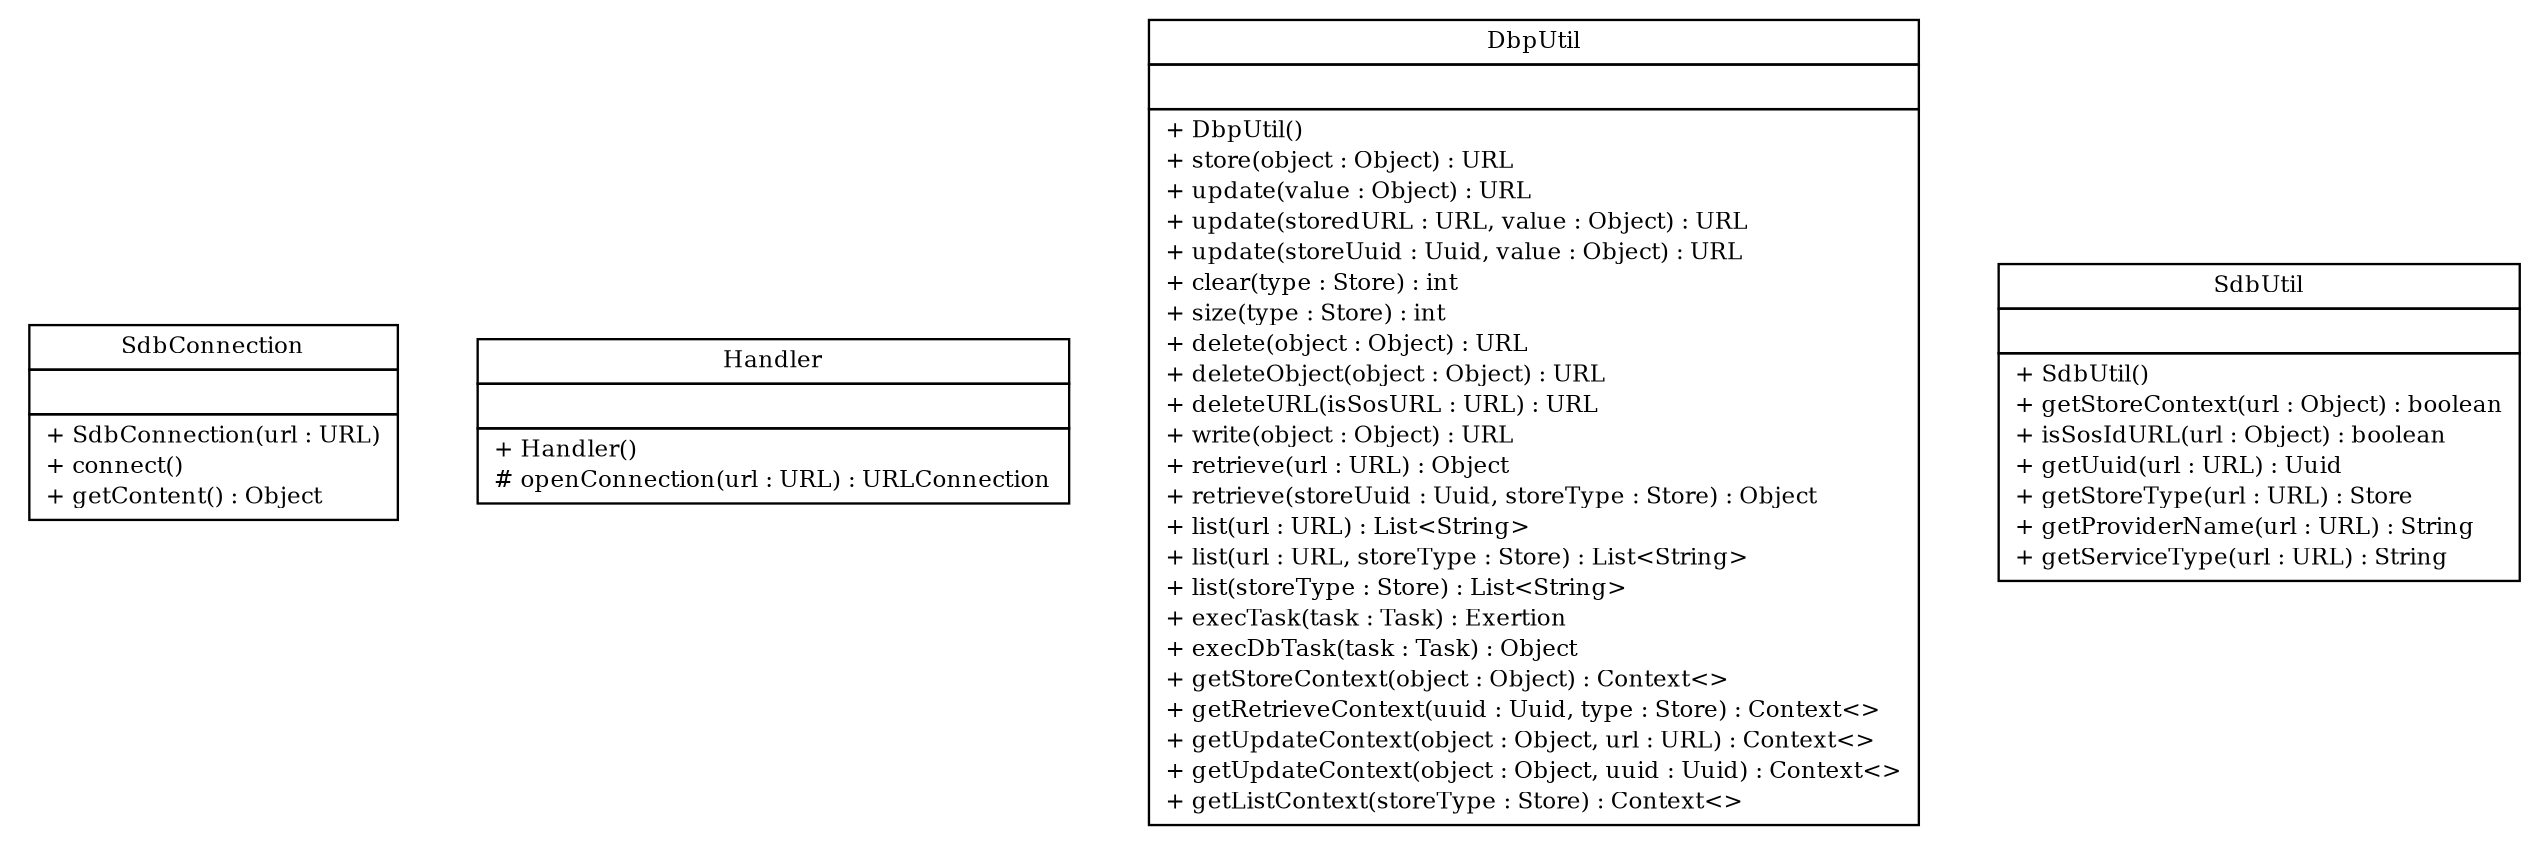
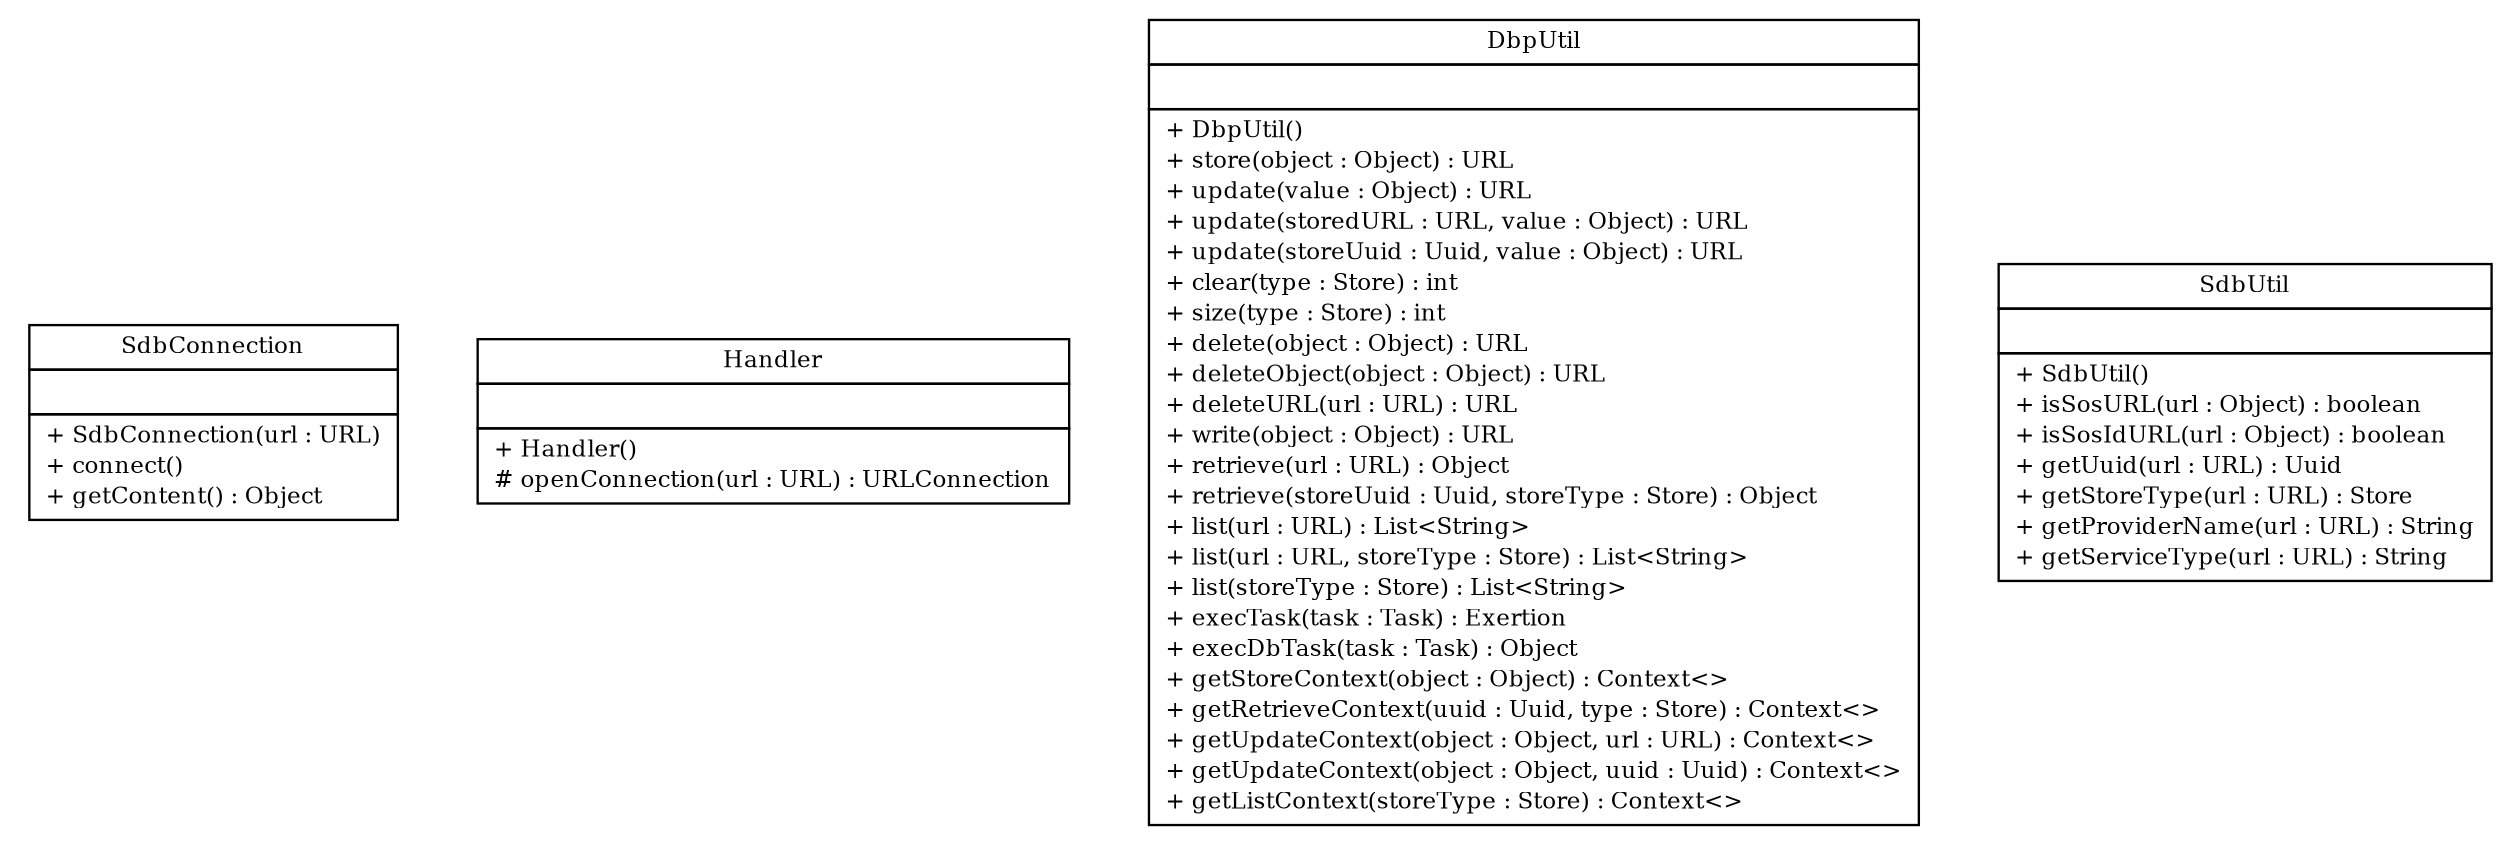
(1383, 405) -> (1343, 405)
(2259, 405) -> (2219, 405)
